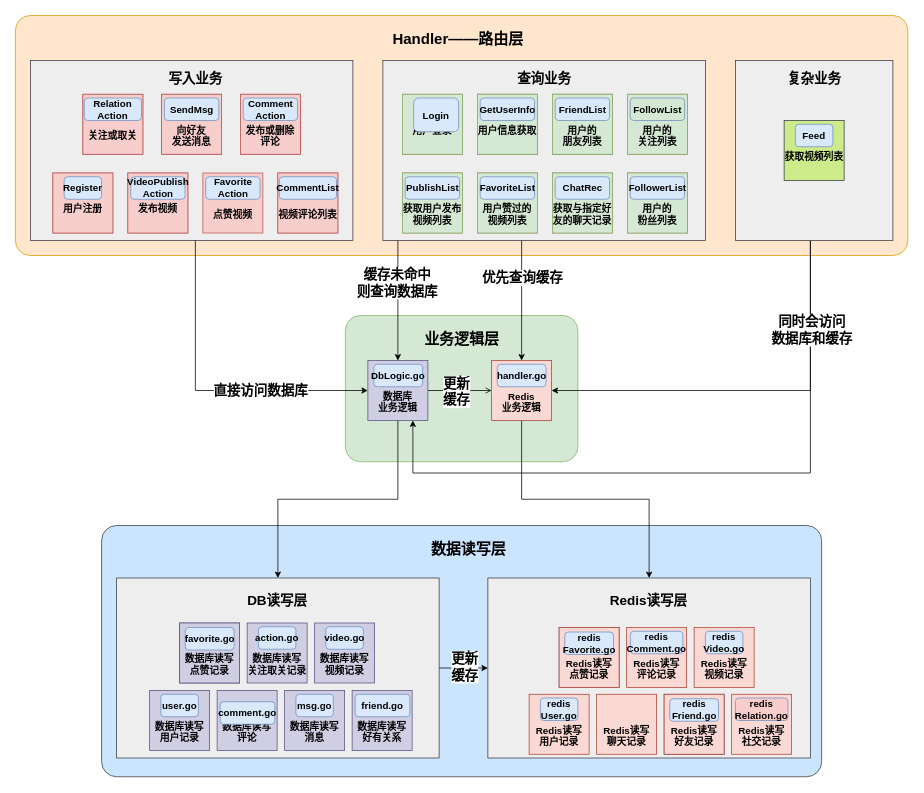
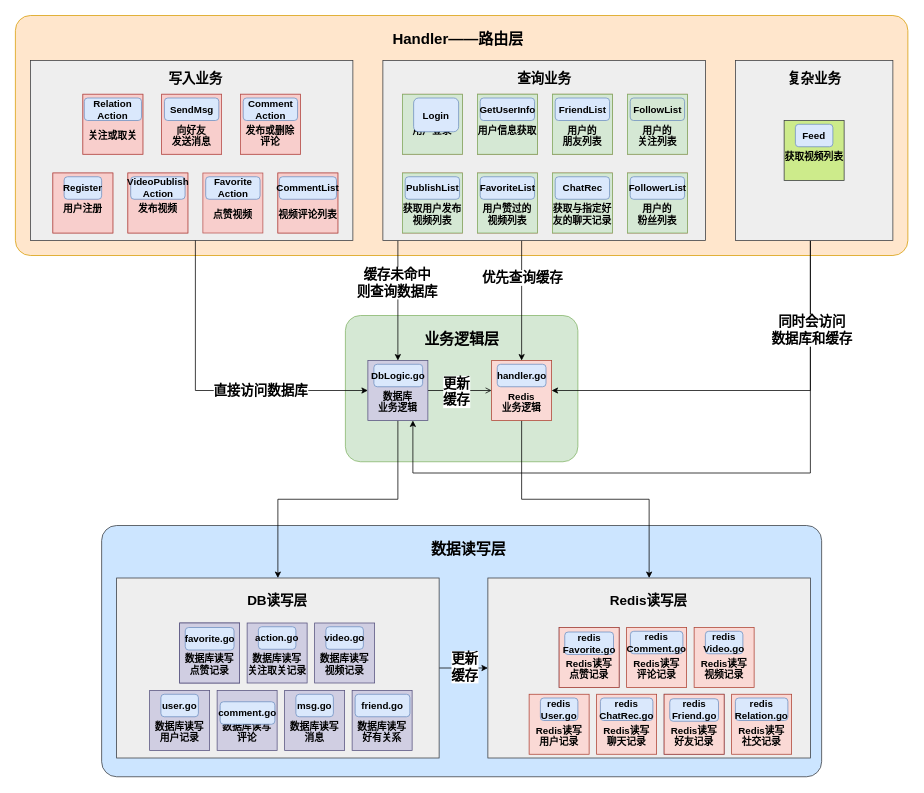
none -> (627, 709)
(762, 709) -> (762, 709)
